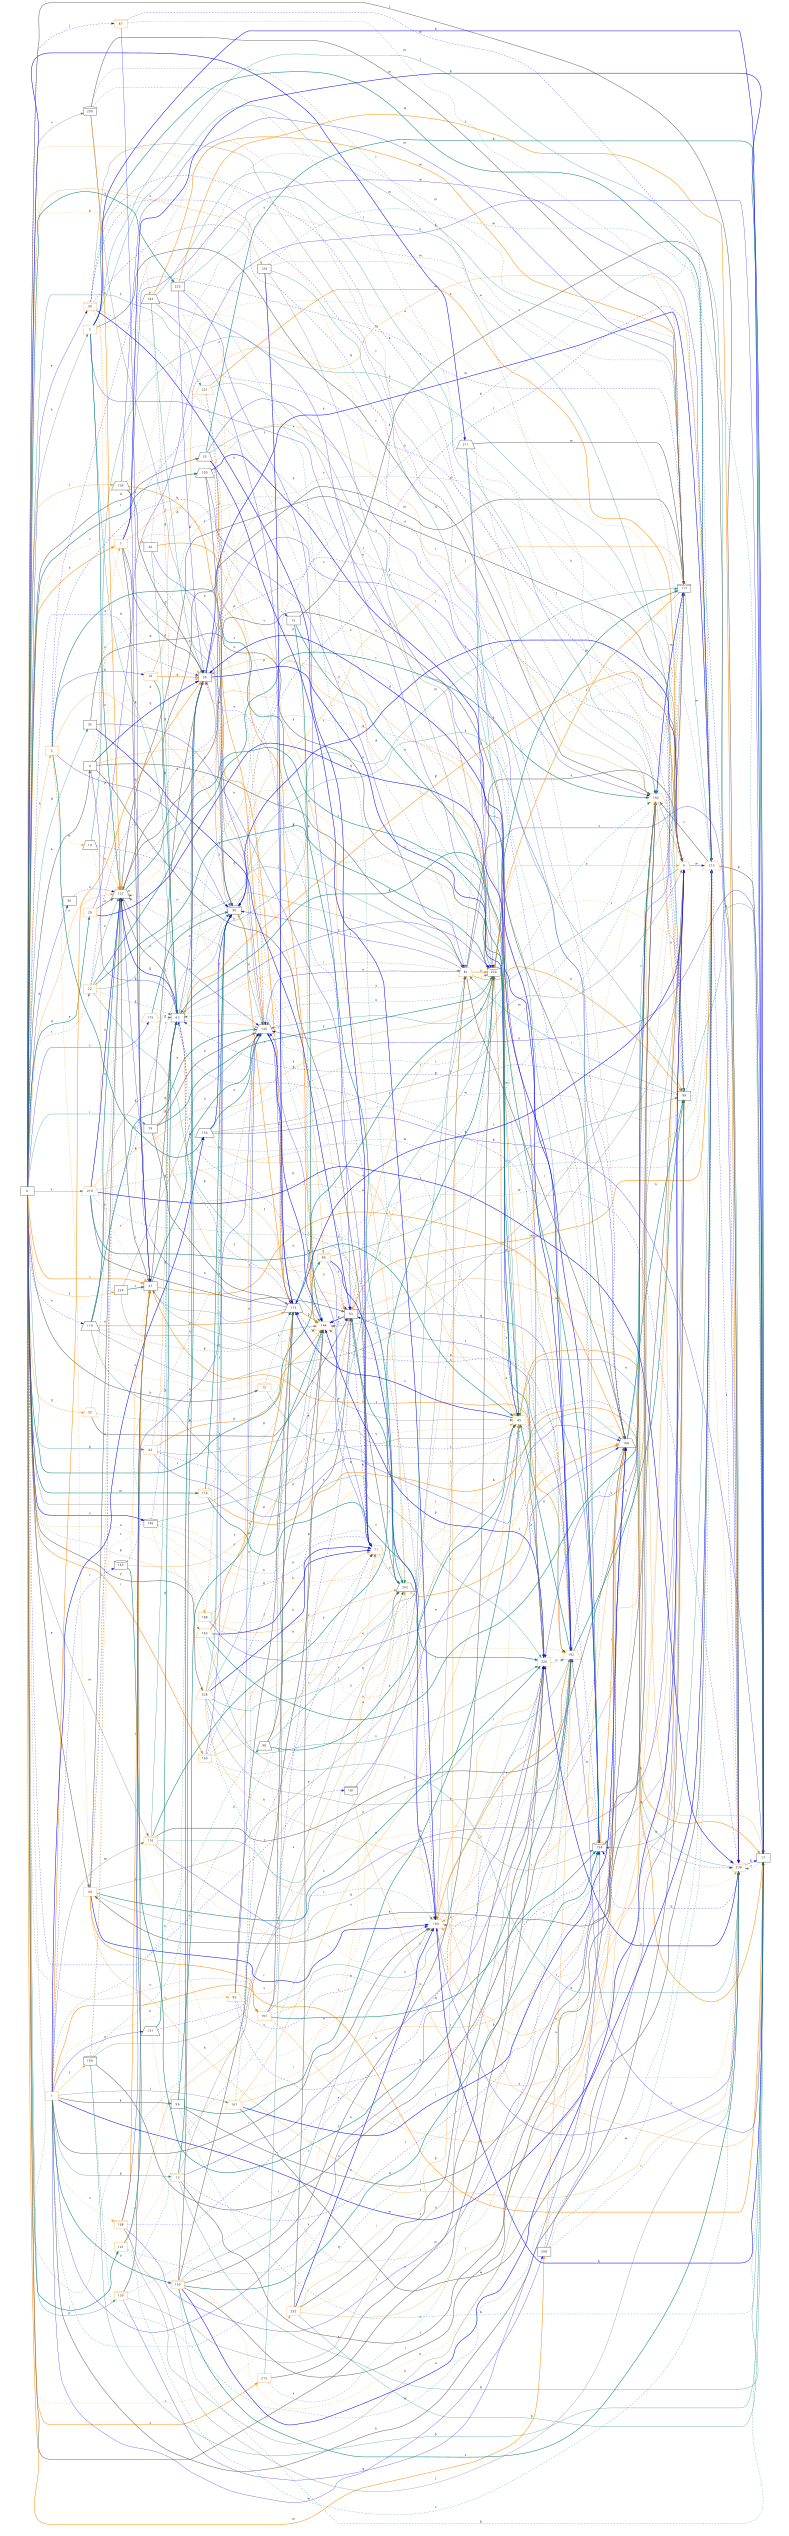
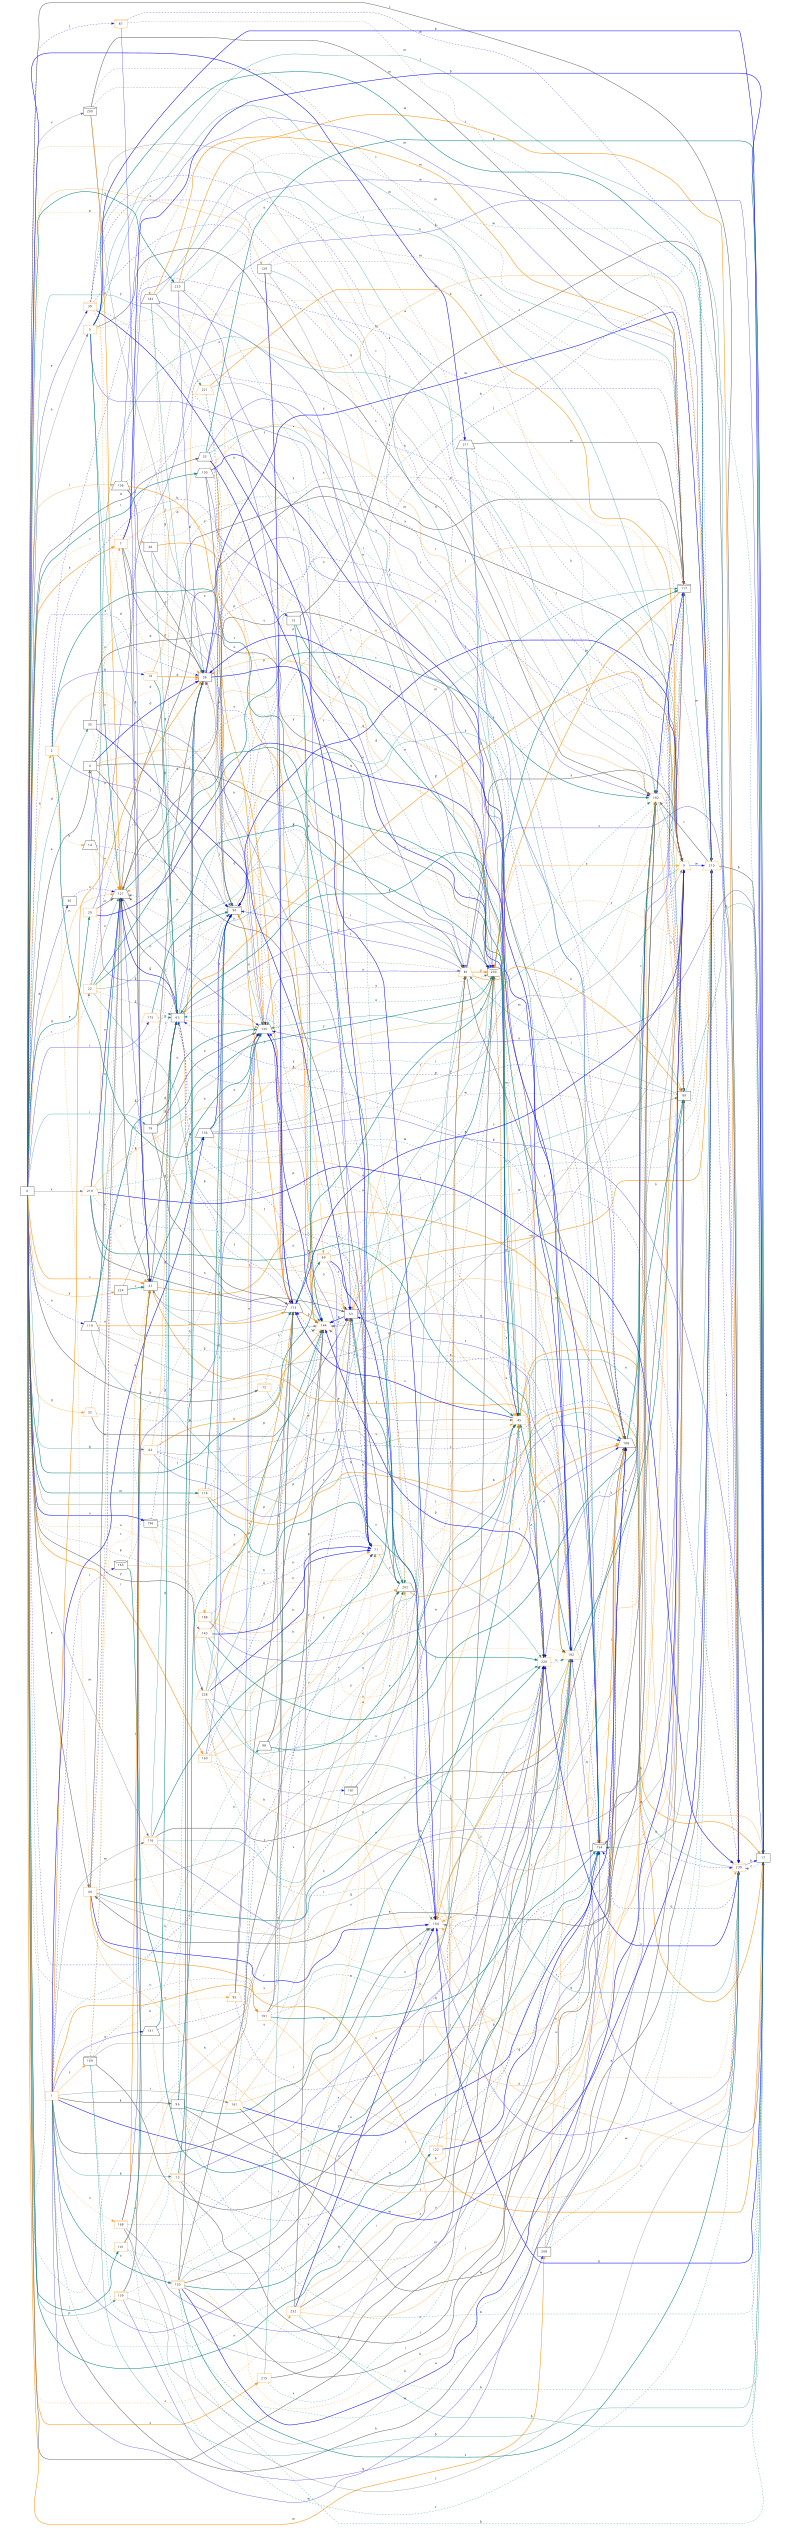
(332, 1993) -> none
none -> (436, 2150)
(681, 2389) -> (681, 2389)
